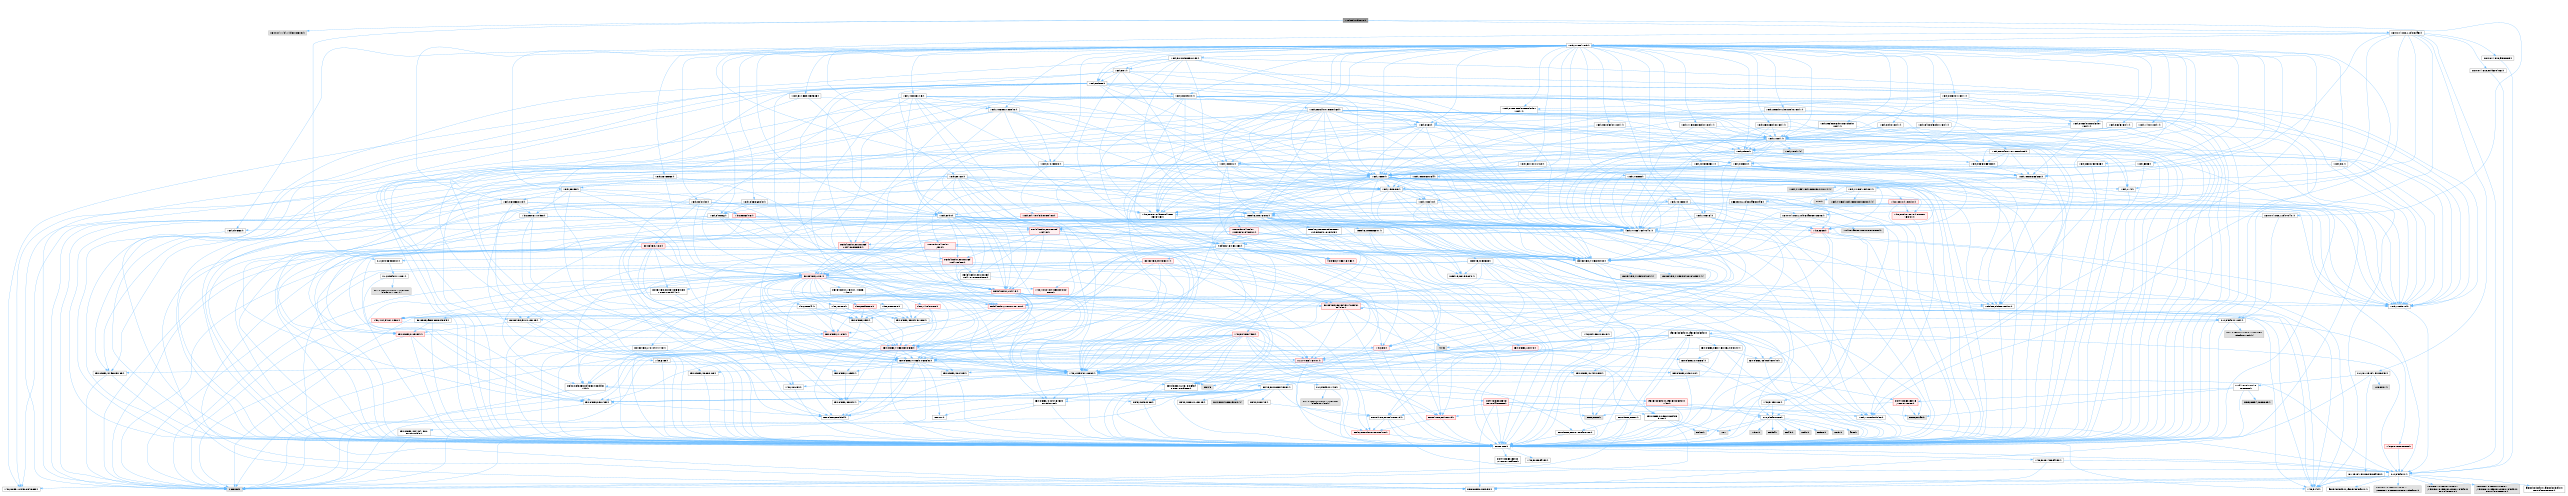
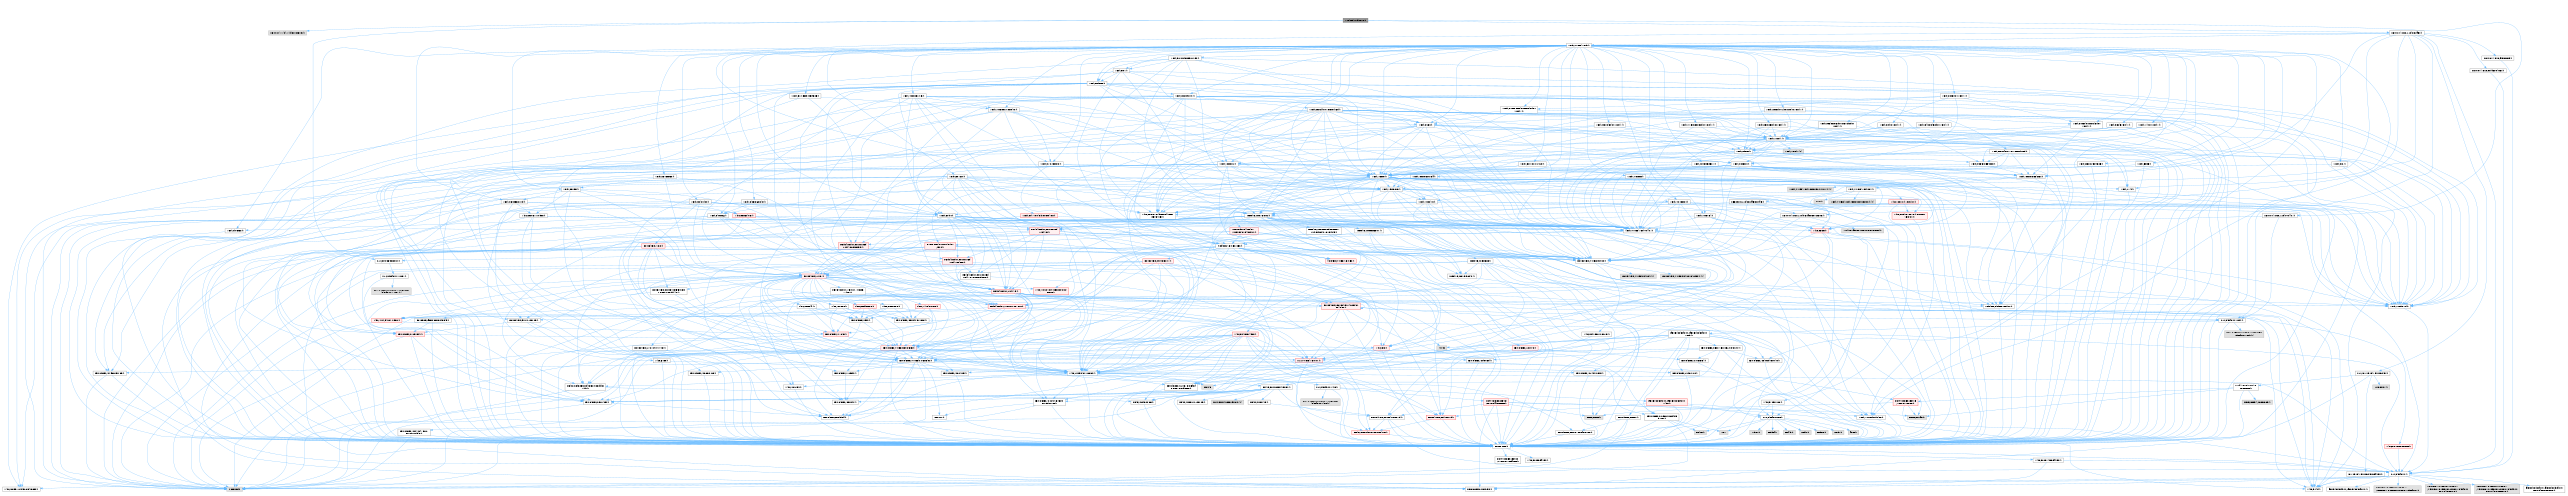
(940, 246) -> (940, 246)
none -> (1480, 361)
